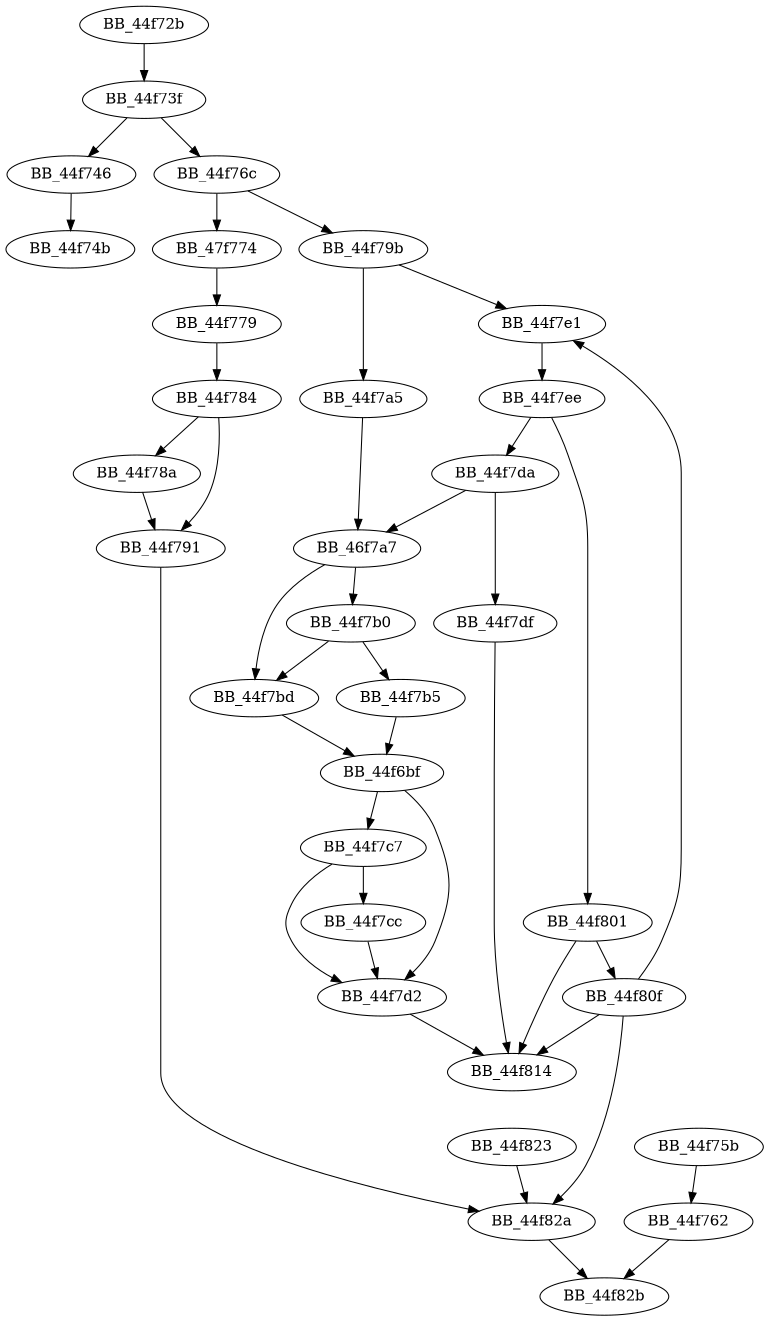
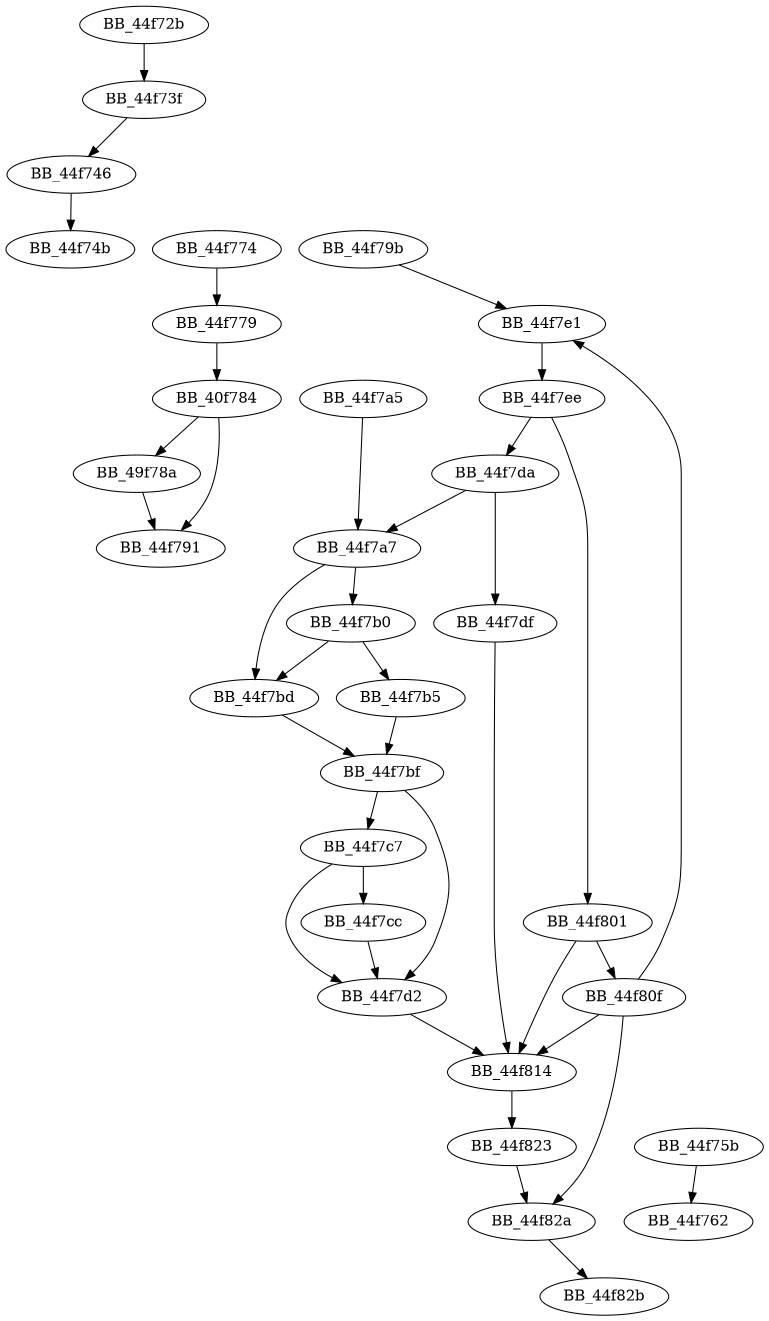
(217, 175) -> none
(217, 249) -> (217, 249)
(363, 319) -> none
(217, 399) -> (217, 399)
(137, 474) -> (137, 474)
(357, 549) -> (357, 549)
(382, 773) -> (382, 773)
(161, 995) -> none
none -> (512, 1104)
(651, 1256) -> none
